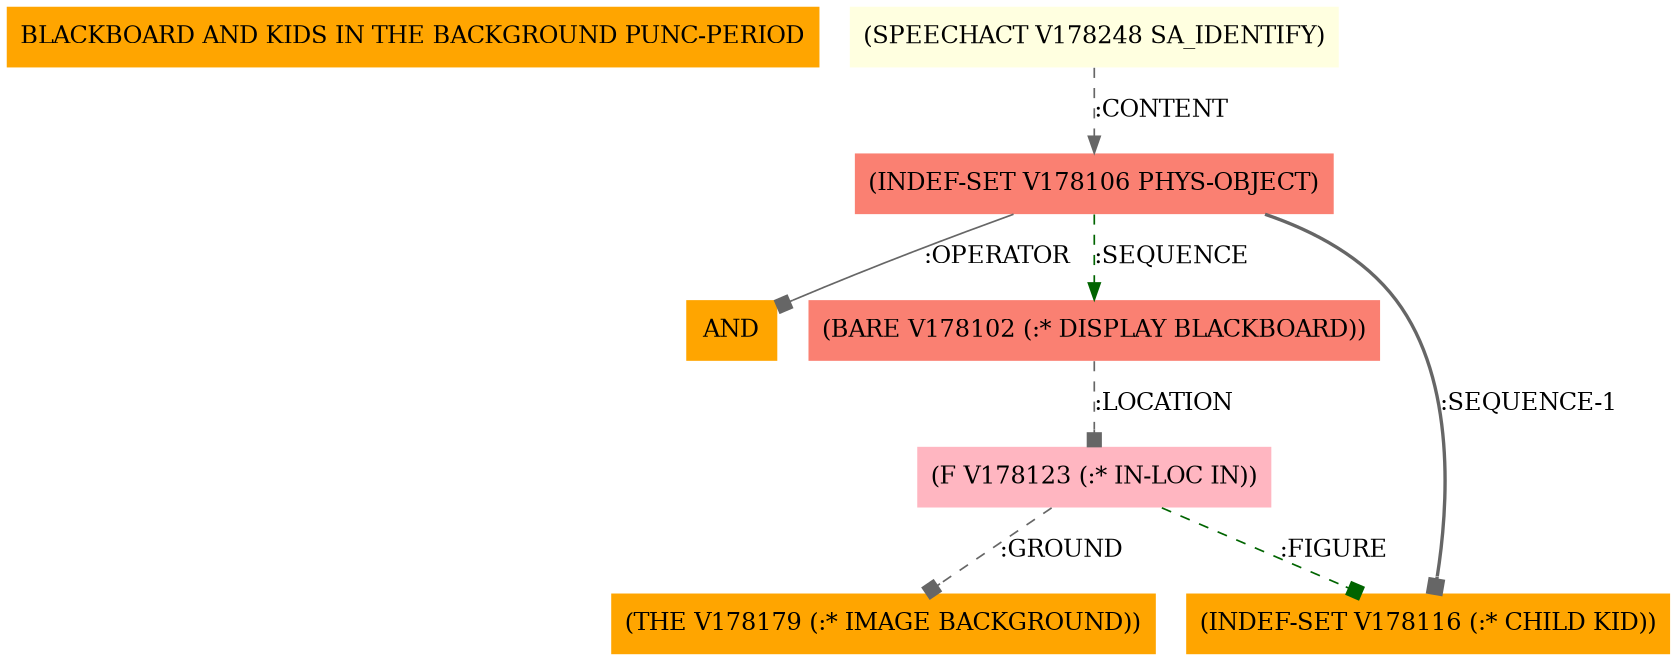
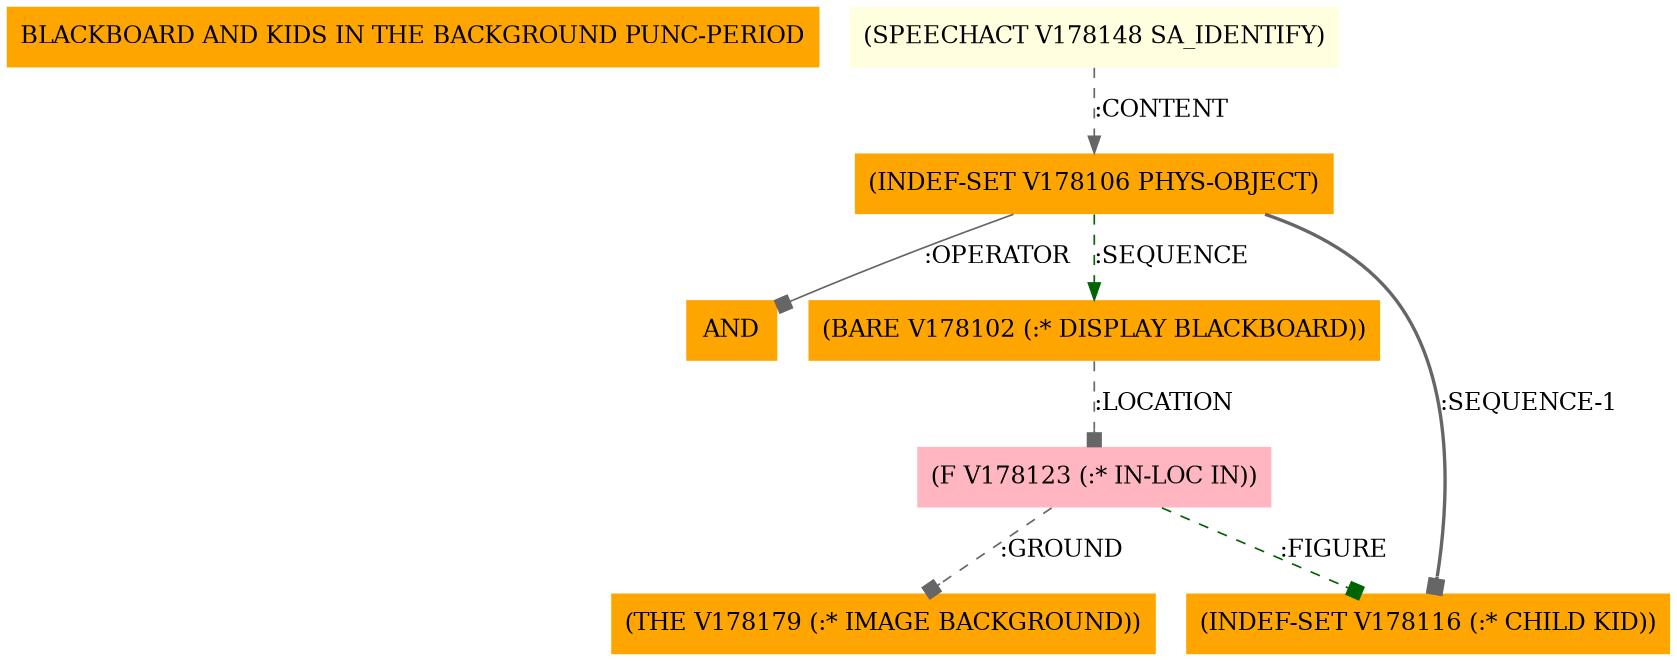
(1094, 37) -> (1094, 37)
(1094, 184) -> (1094, 184)
(1094, 330) -> (1094, 330)
